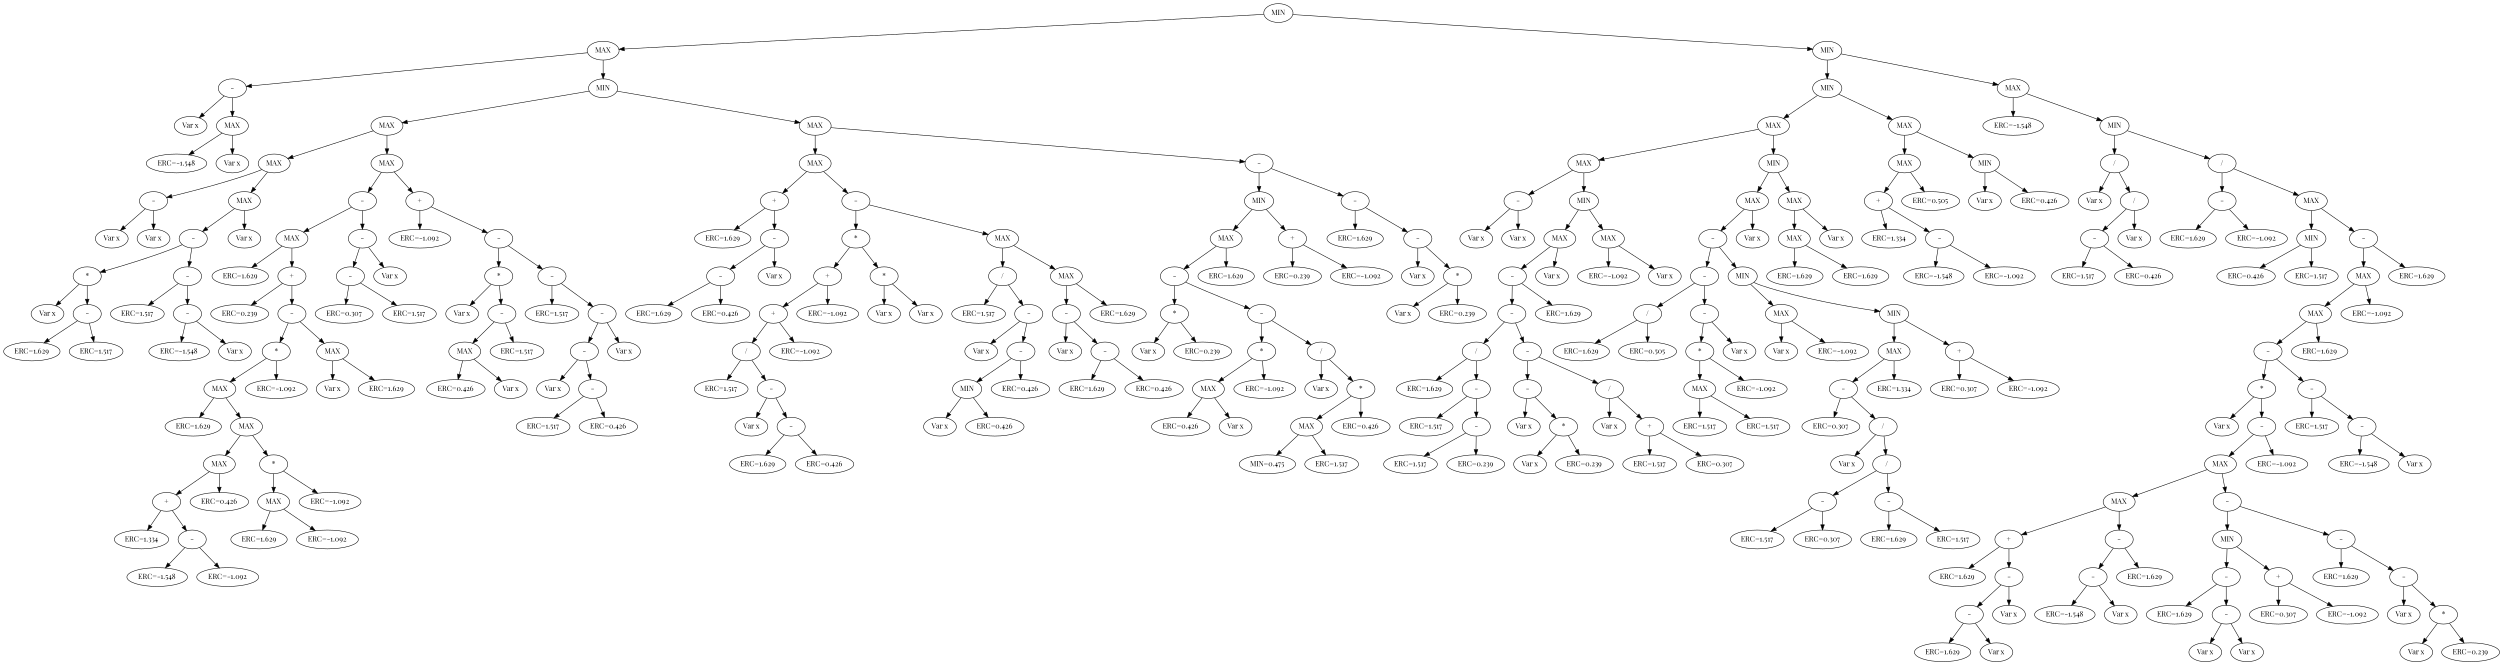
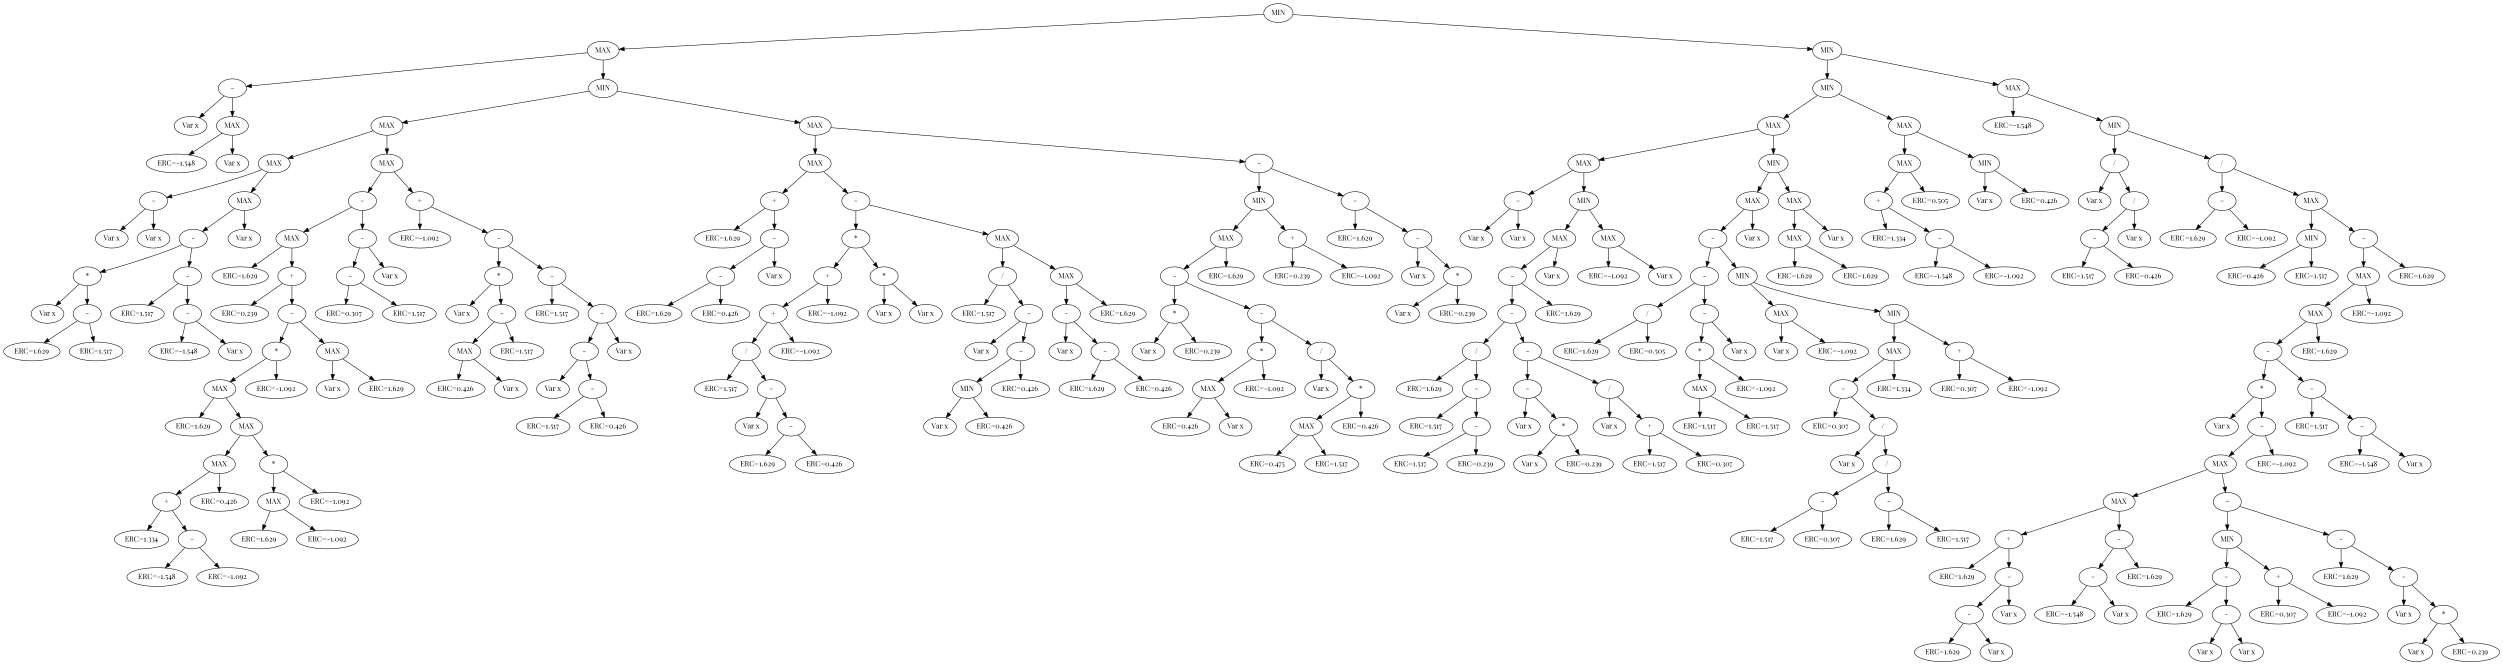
(1267, 464) -> (1267, 464)
